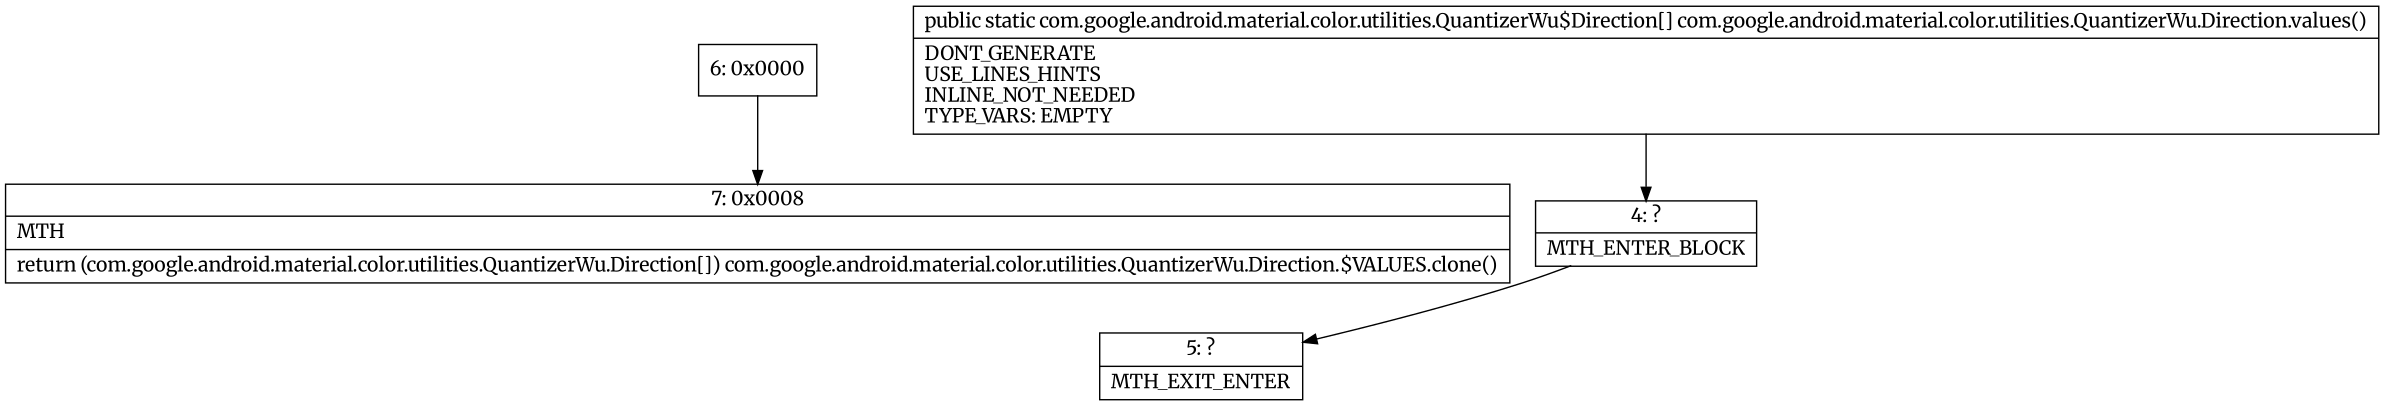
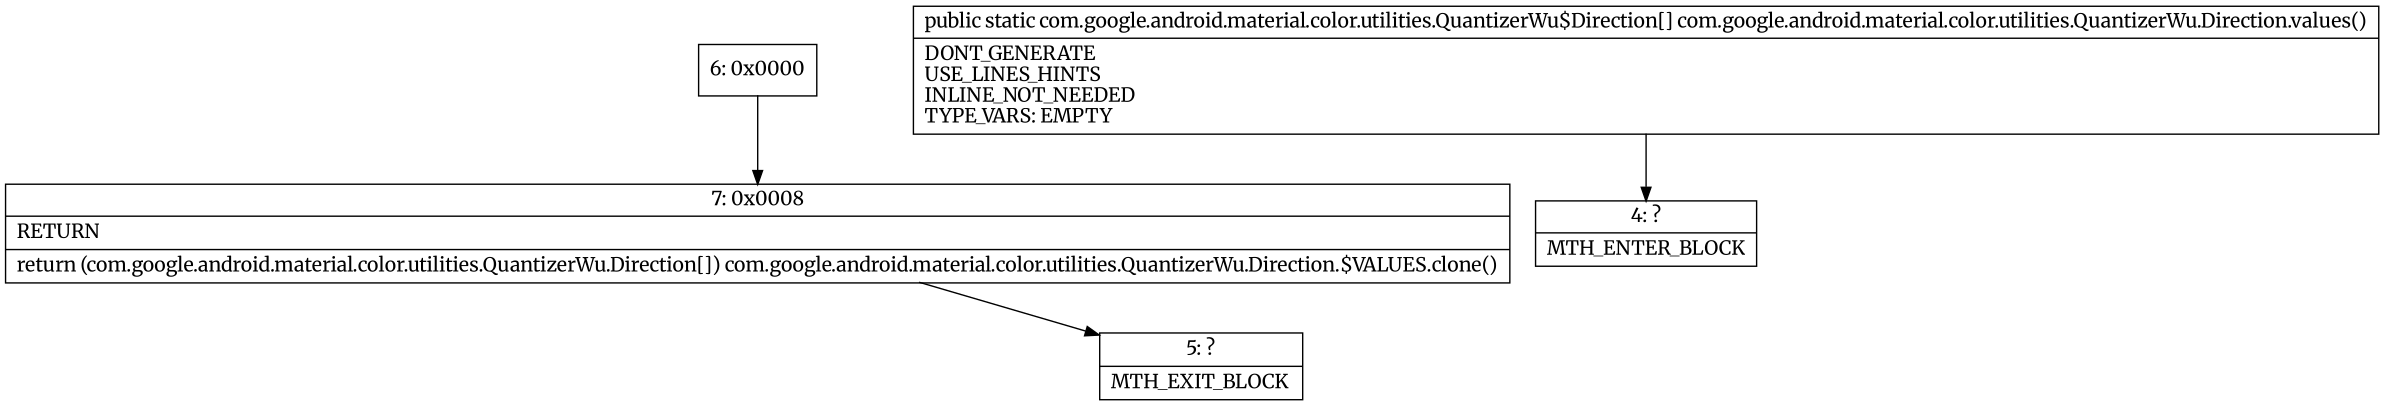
(41, 232) -> (58, 232)
(1445, 306) -> (1002, 307)
(1201, 382) -> (1200, 382)
